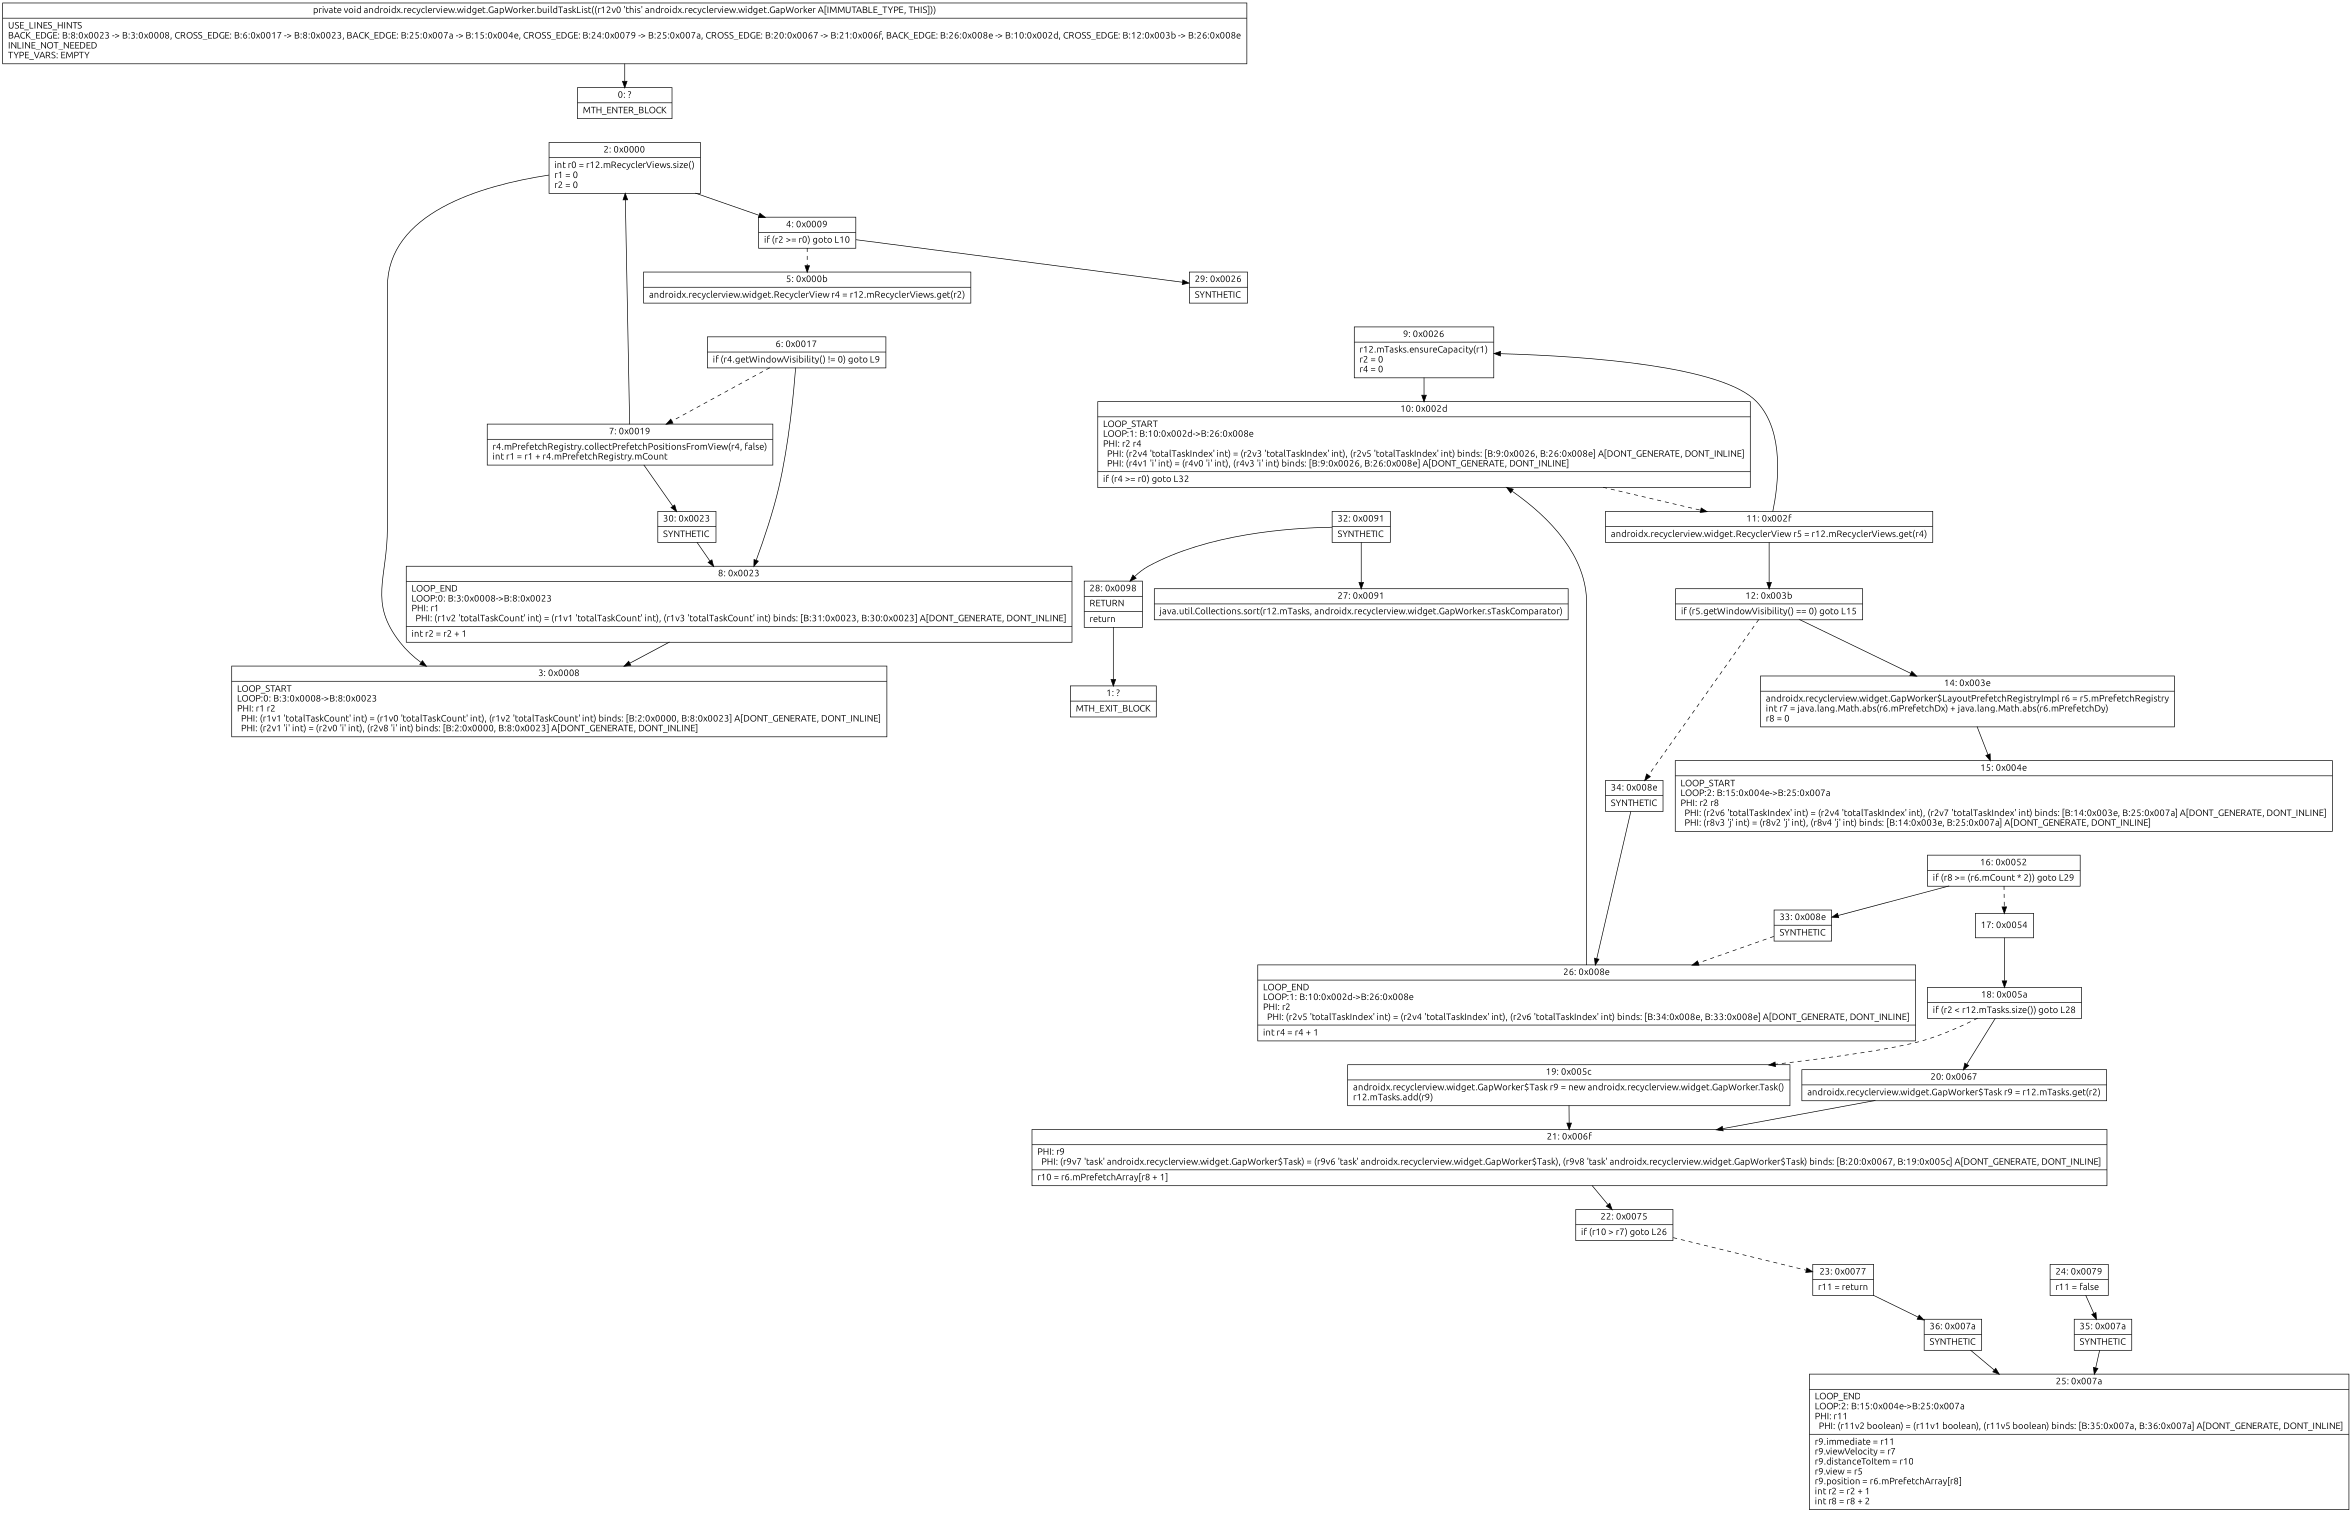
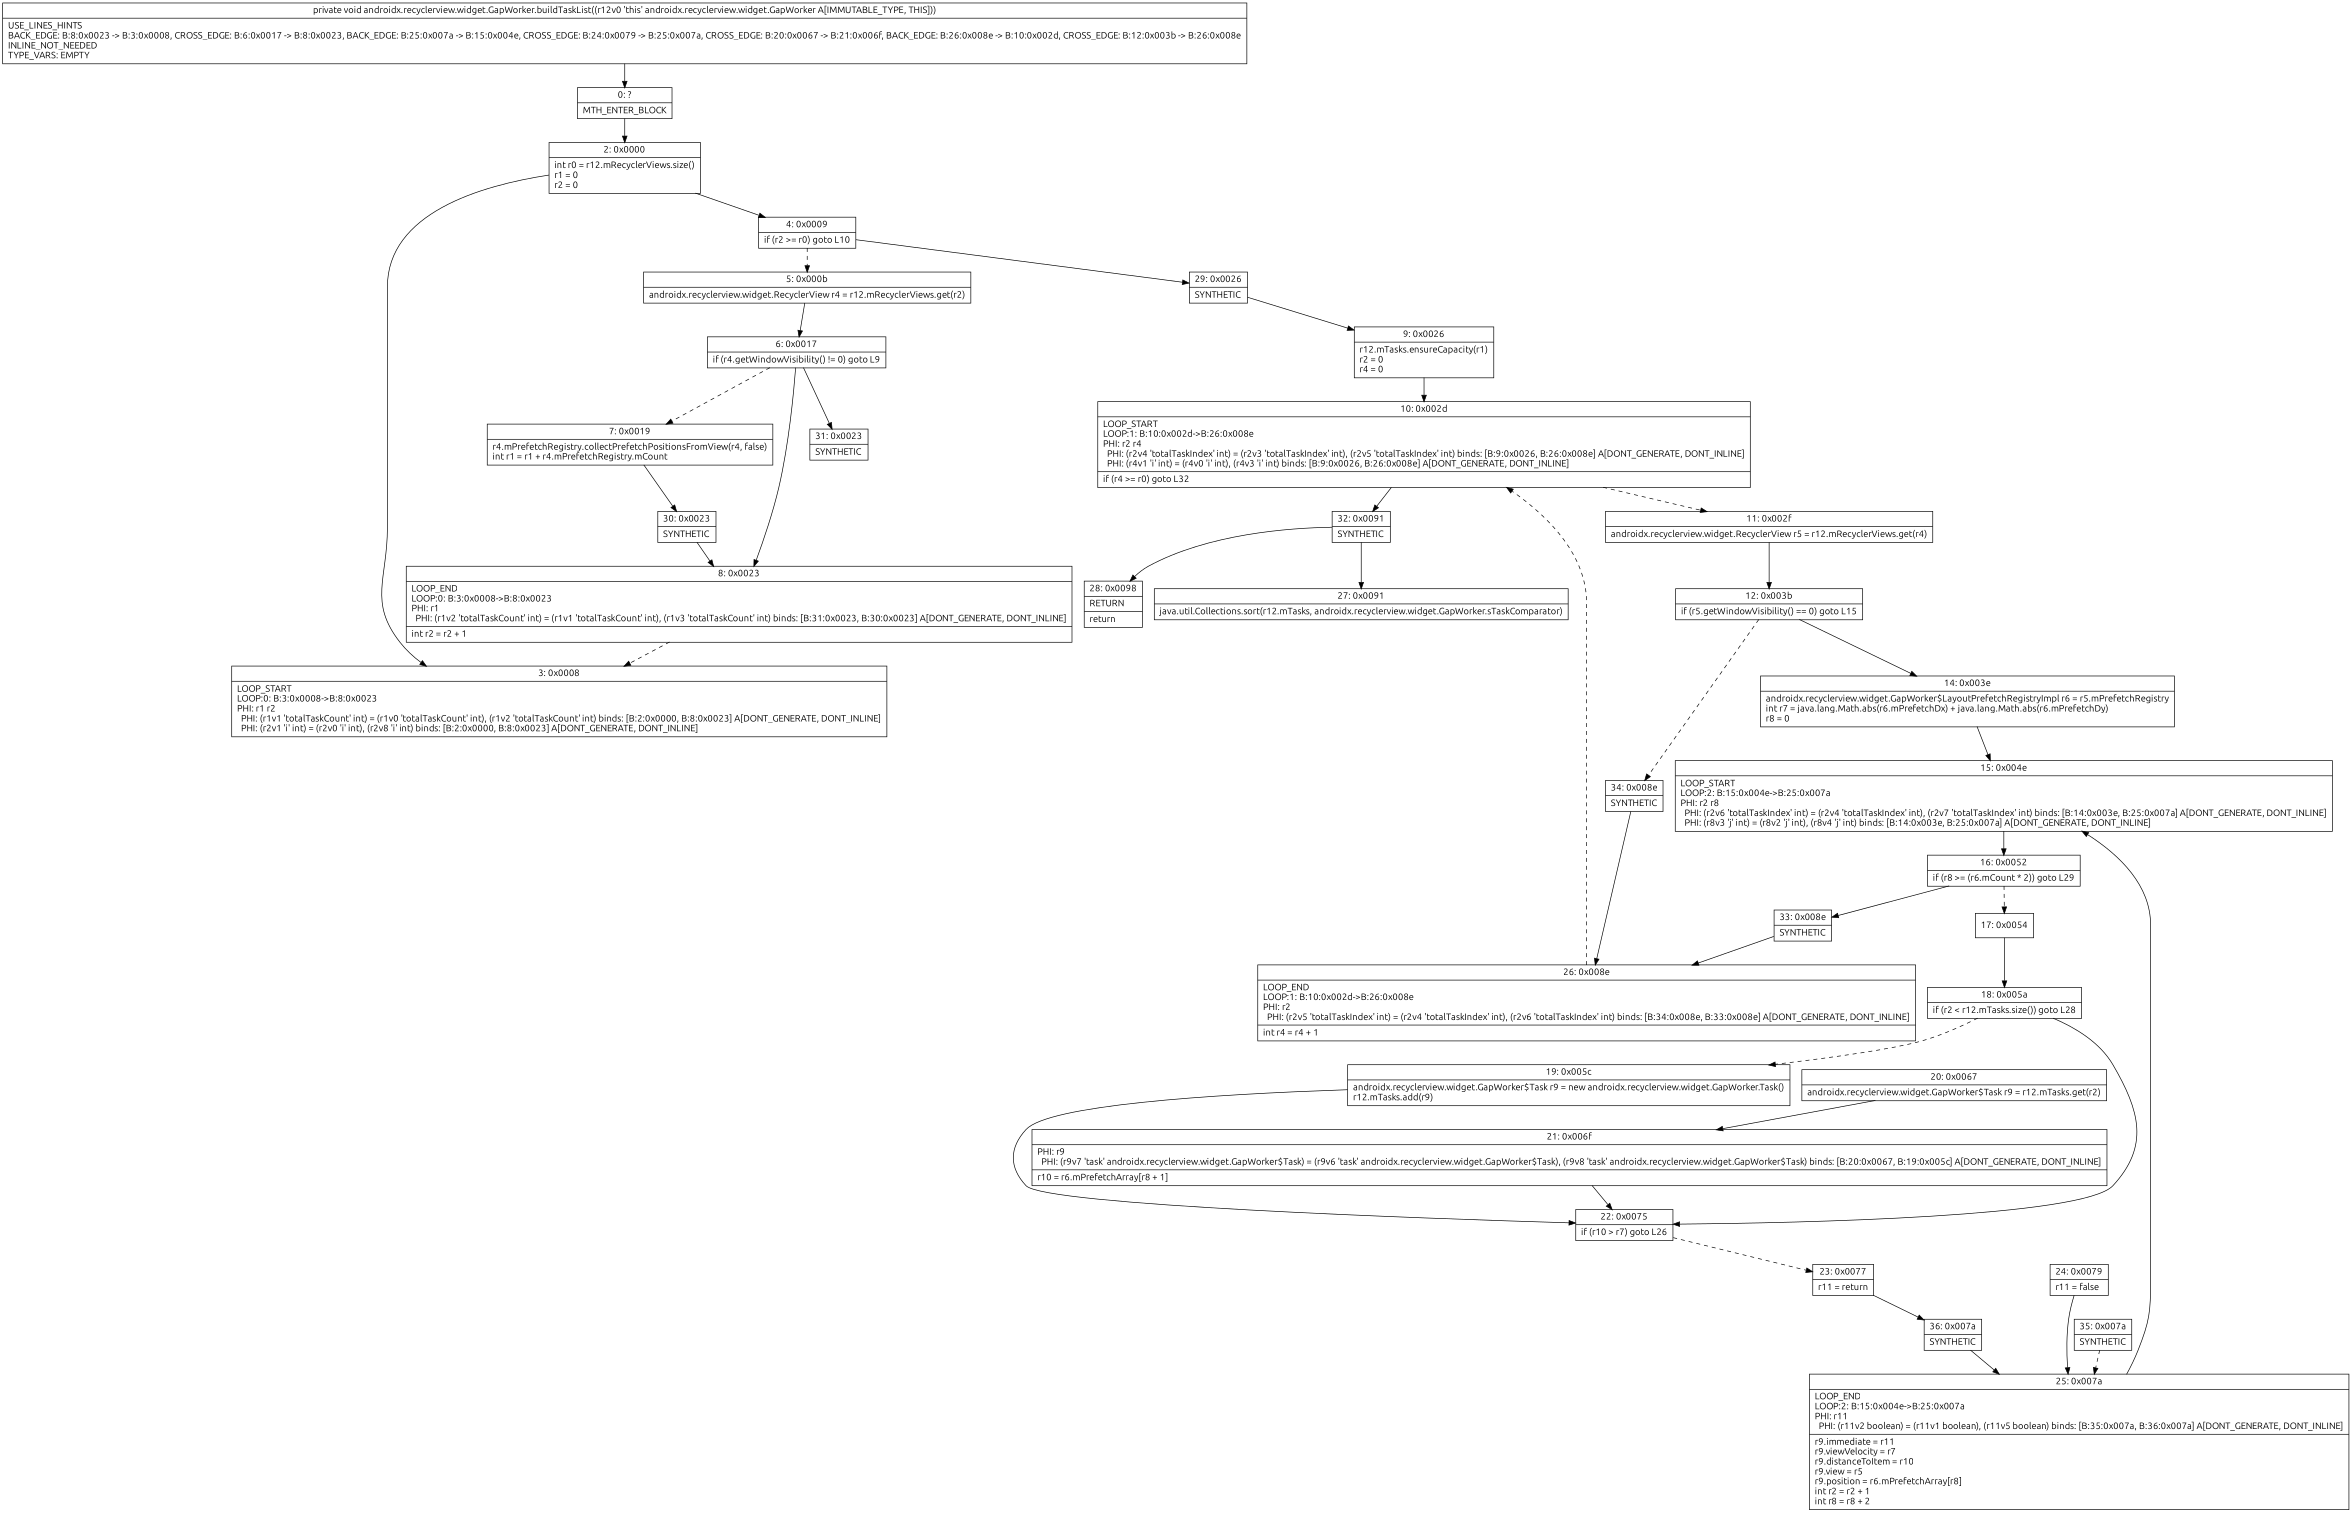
(628, 312) -> (625, 127)
none -> (802, 317)
(1689, 373) -> (1298, 313)
none -> (839, 445)
none -> (1384, 497)
(650, 653) -> (650, 653)
(1113, 701) -> none
(1587, 714) -> (1587, 714)
none -> (2004, 840)
(1736, 950) -> (1736, 950)
(1981, 1041) -> (2003, 1210)
none -> (2151, 1094)
(1569, 1114) -> (1102, 1200)
(2090, 1304) -> (2067, 1331)
(2098, 1359) -> (2098, 1359)
